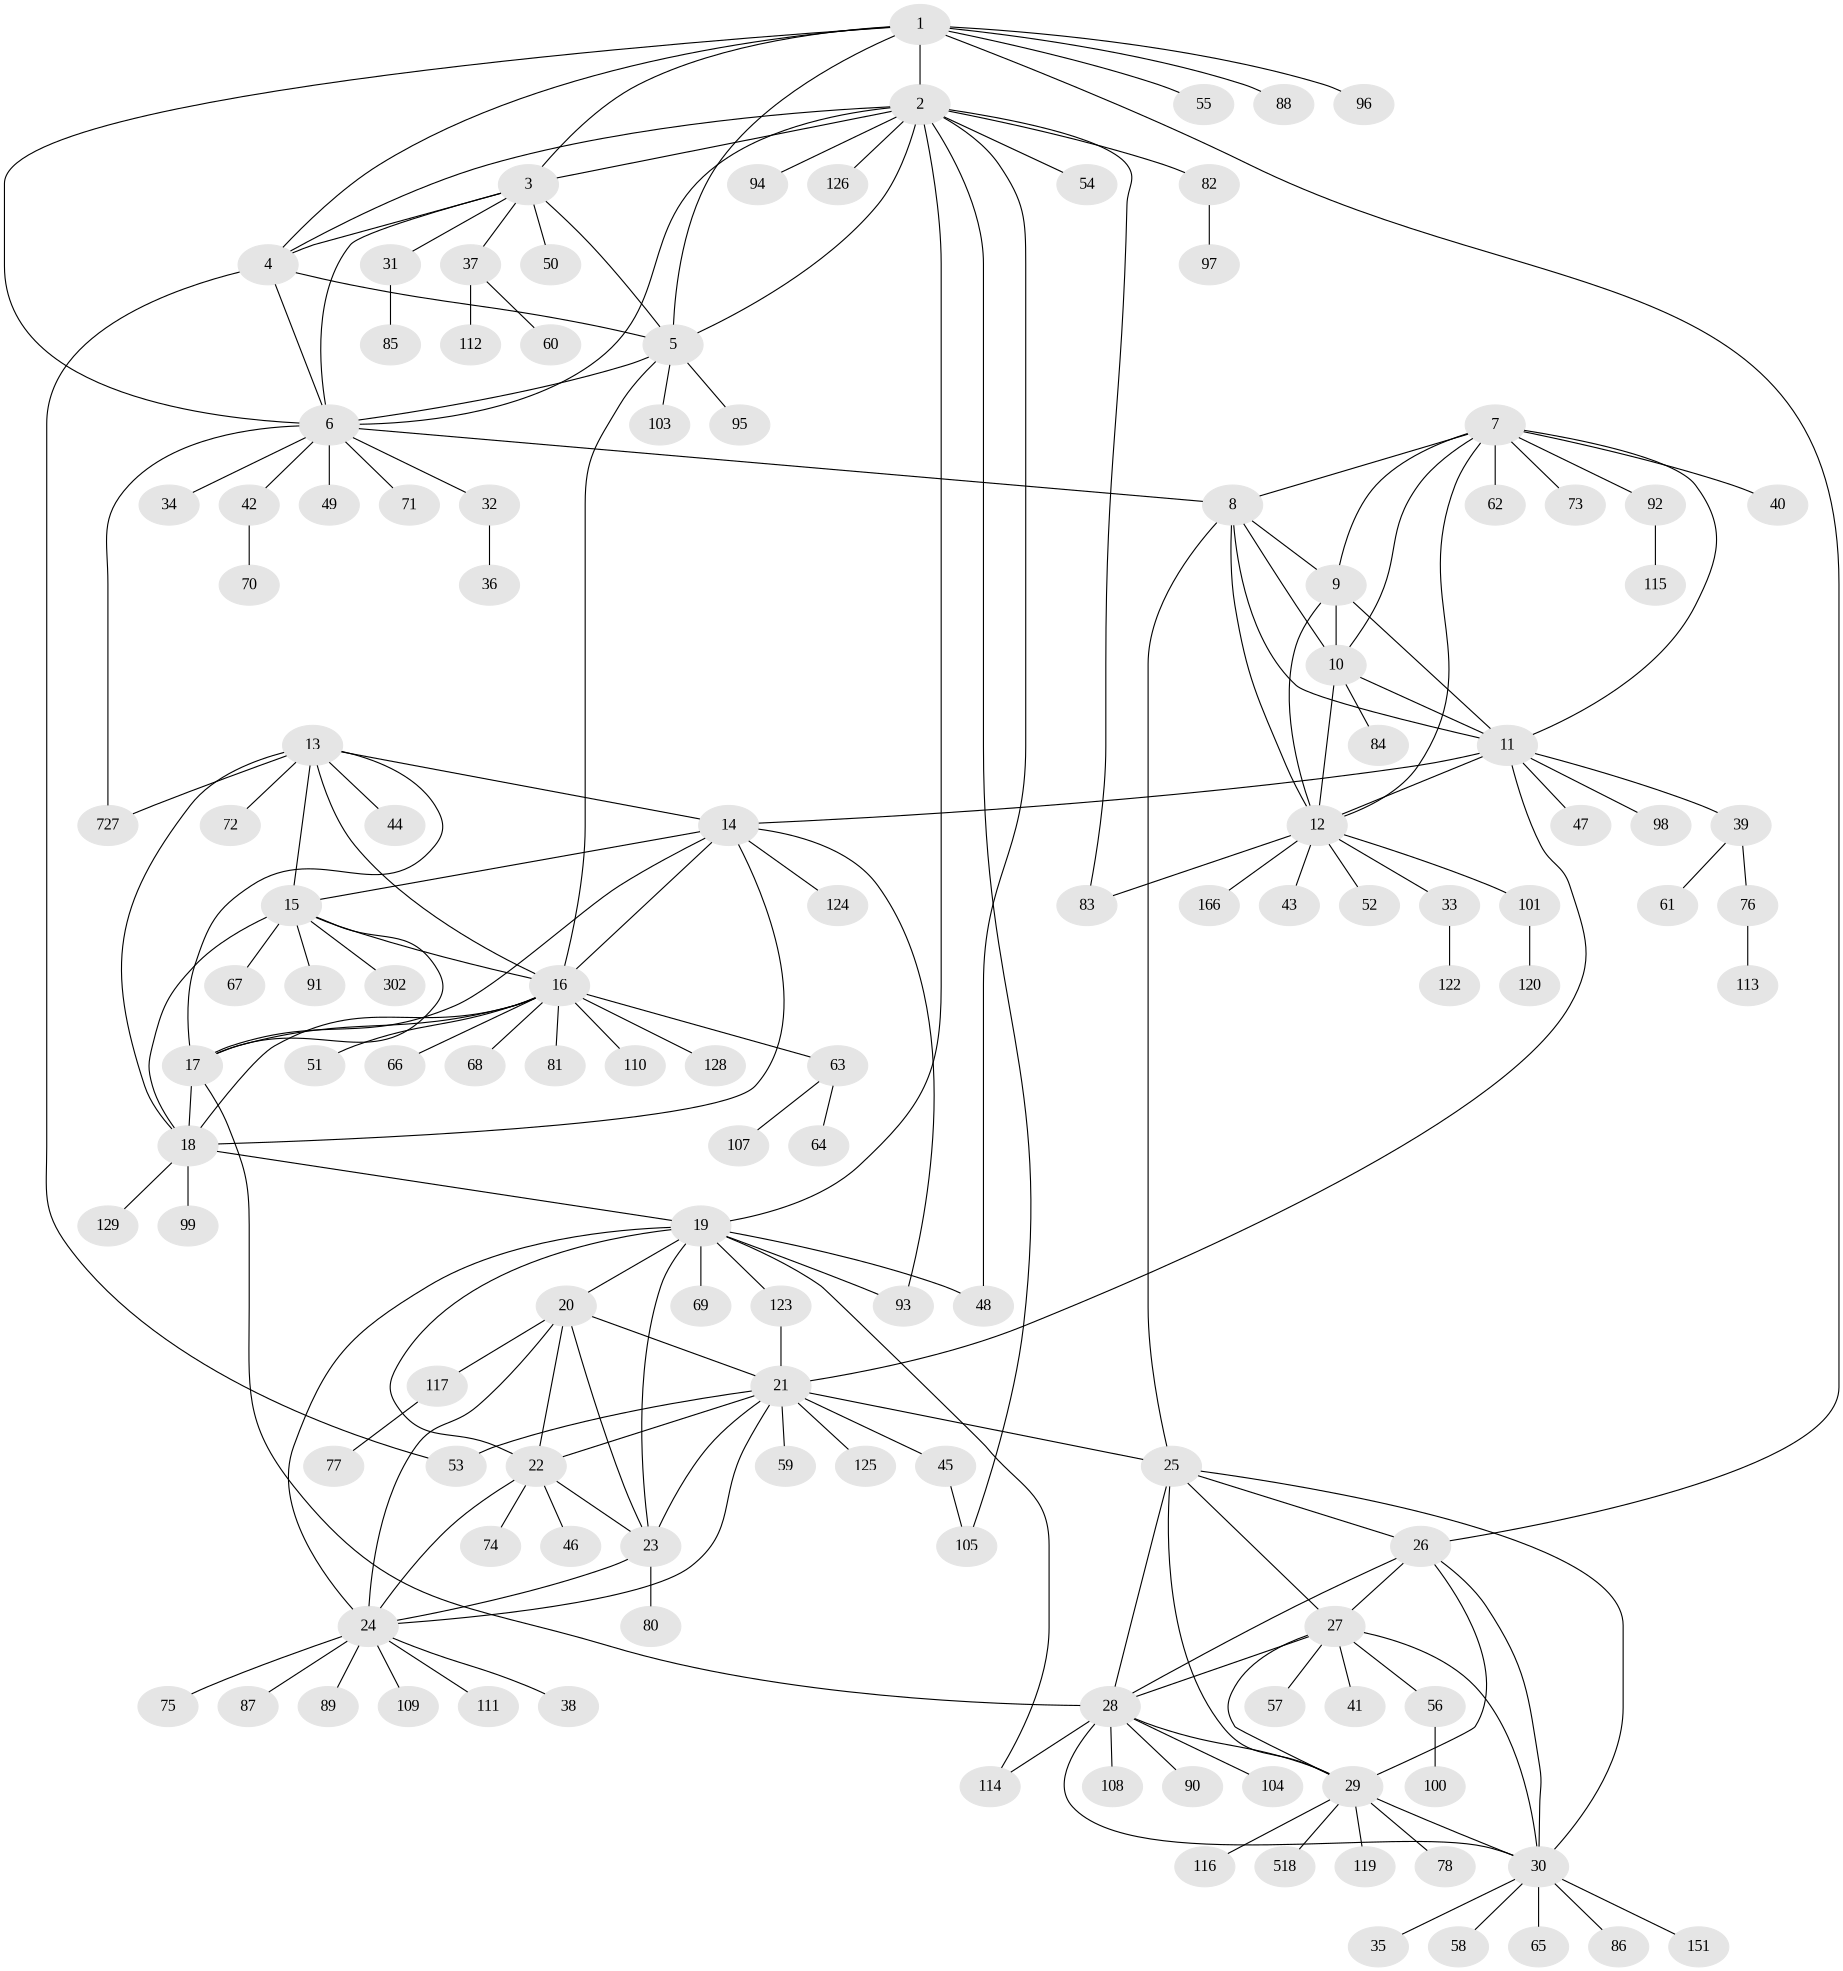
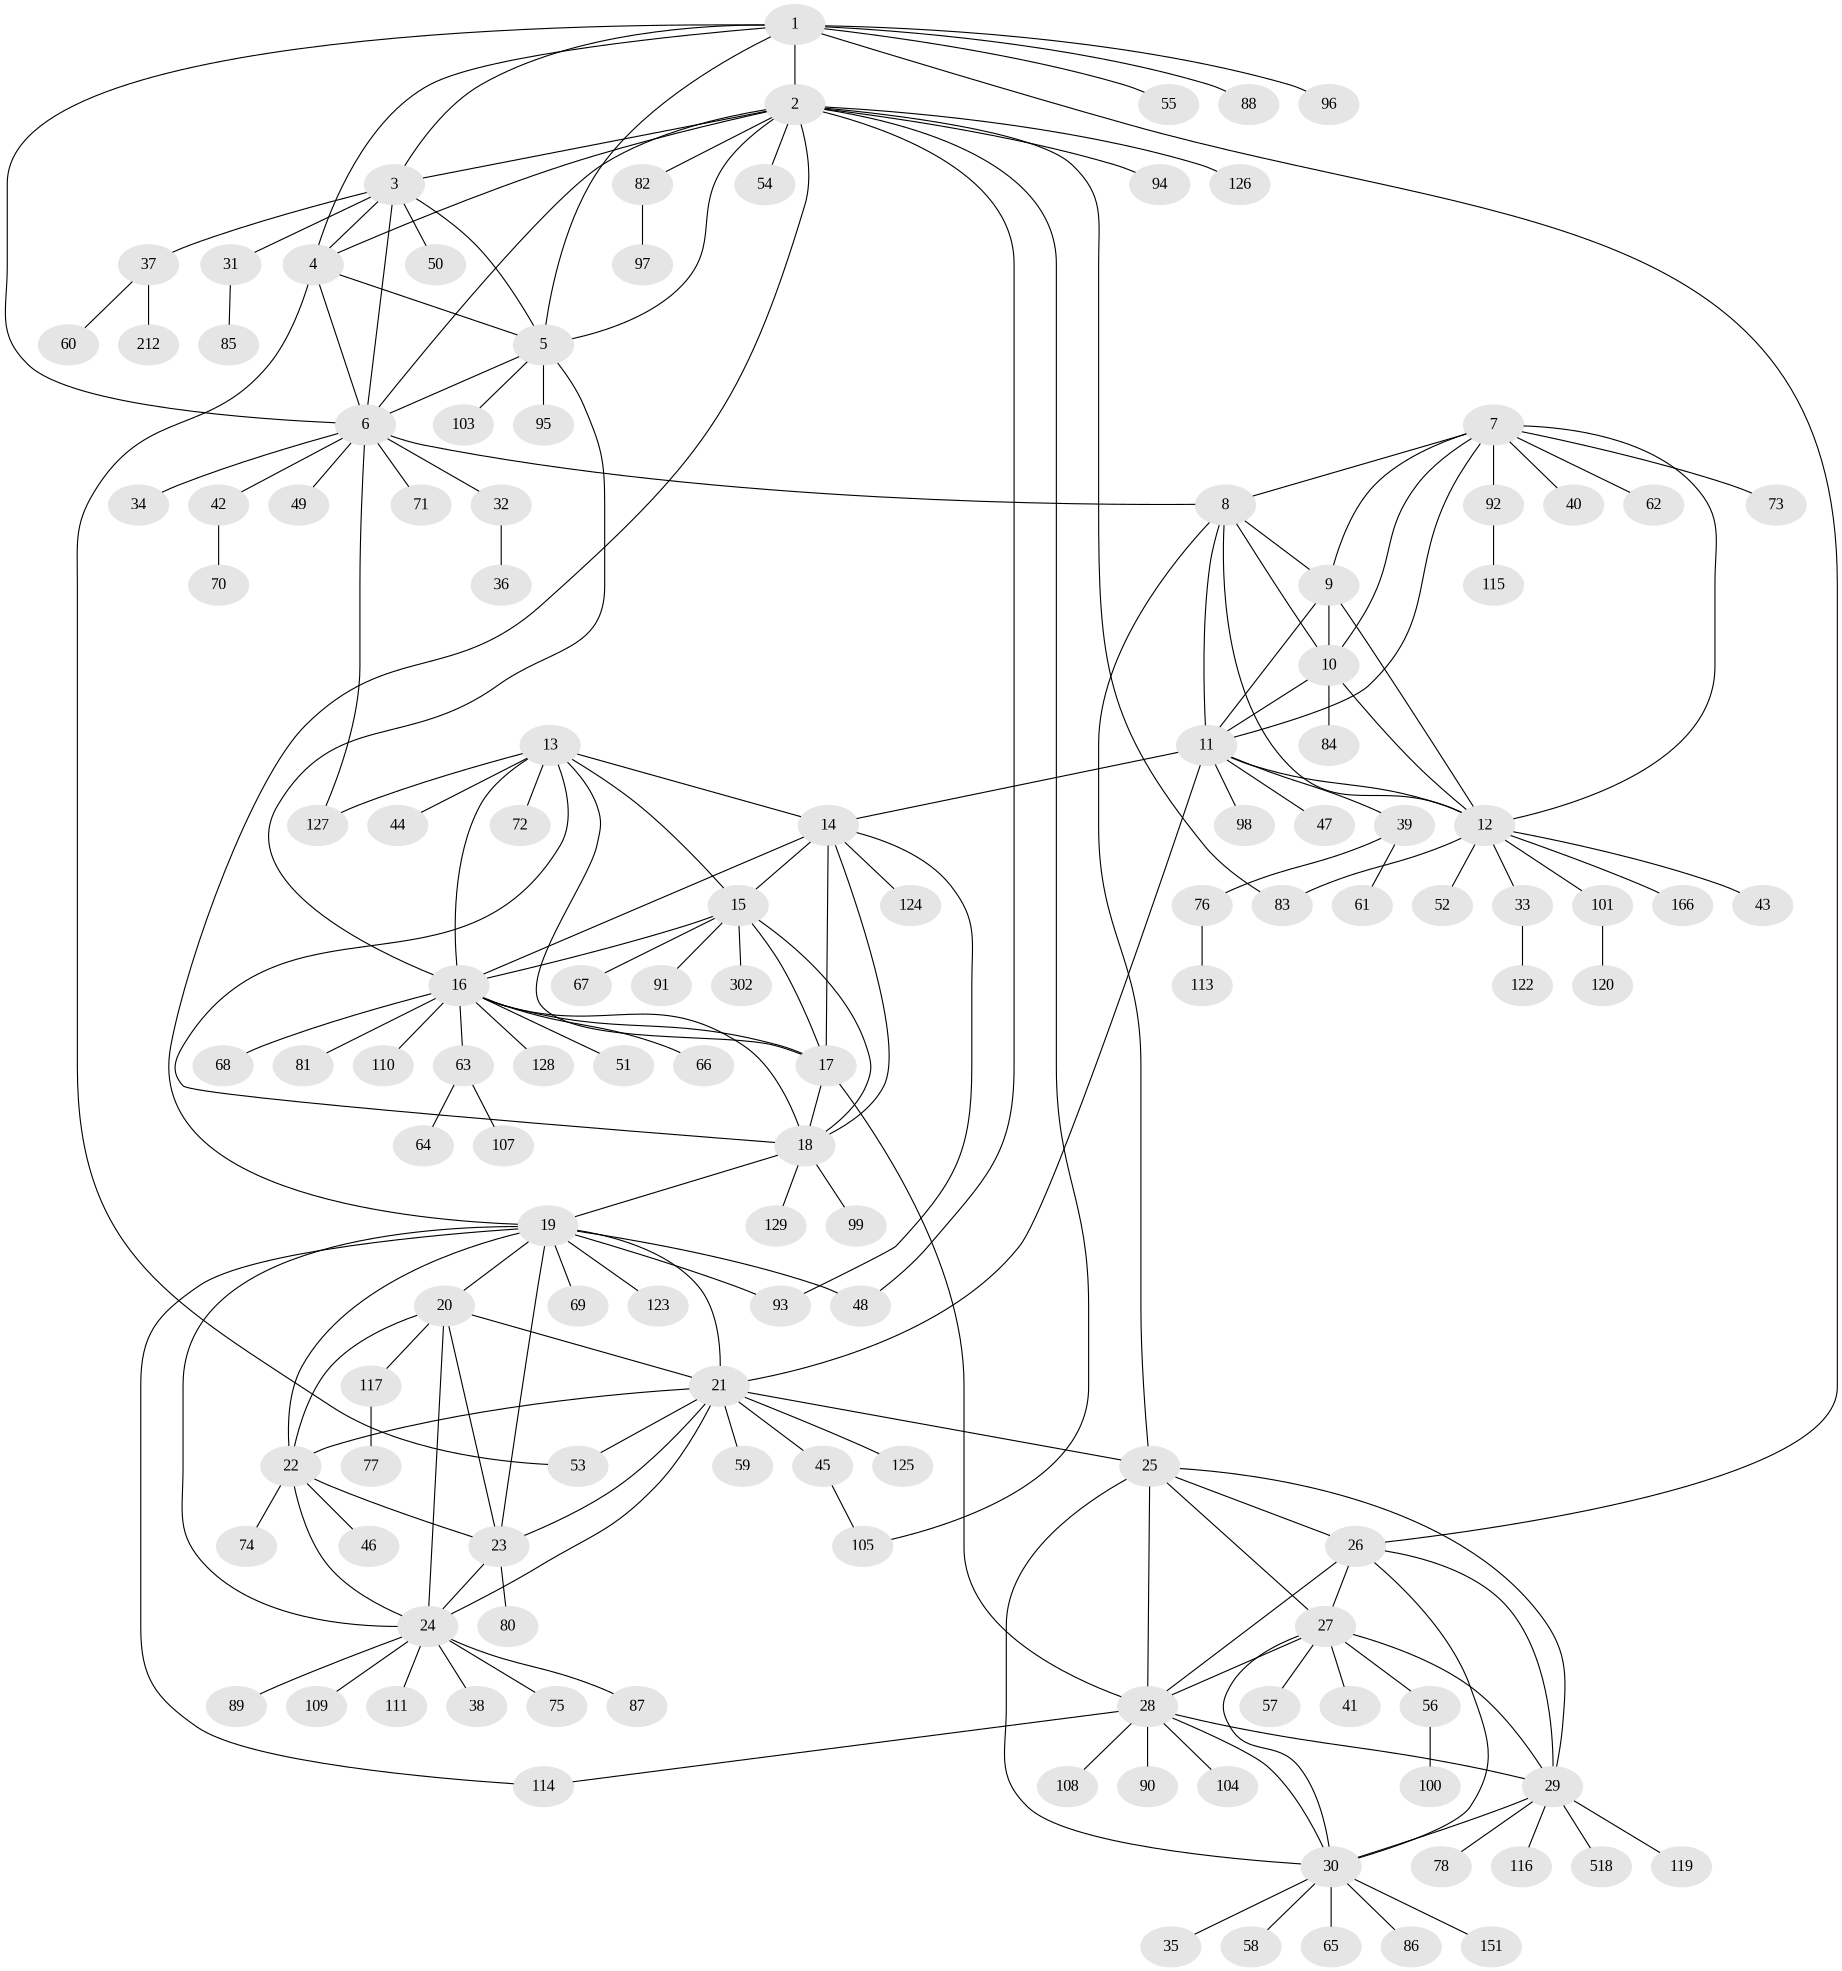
(471, 345) -> (149, 345)
(108, 825) -> (318, 825)
(781, 1346) -> (692, 1280)
